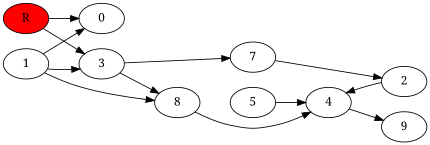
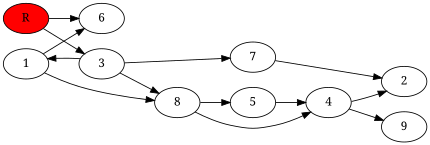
(102, 18) -> (102, 18)
(60, 69) -> (68, 58)
(368, 86) -> (365, 98)
none -> (211, 103)
